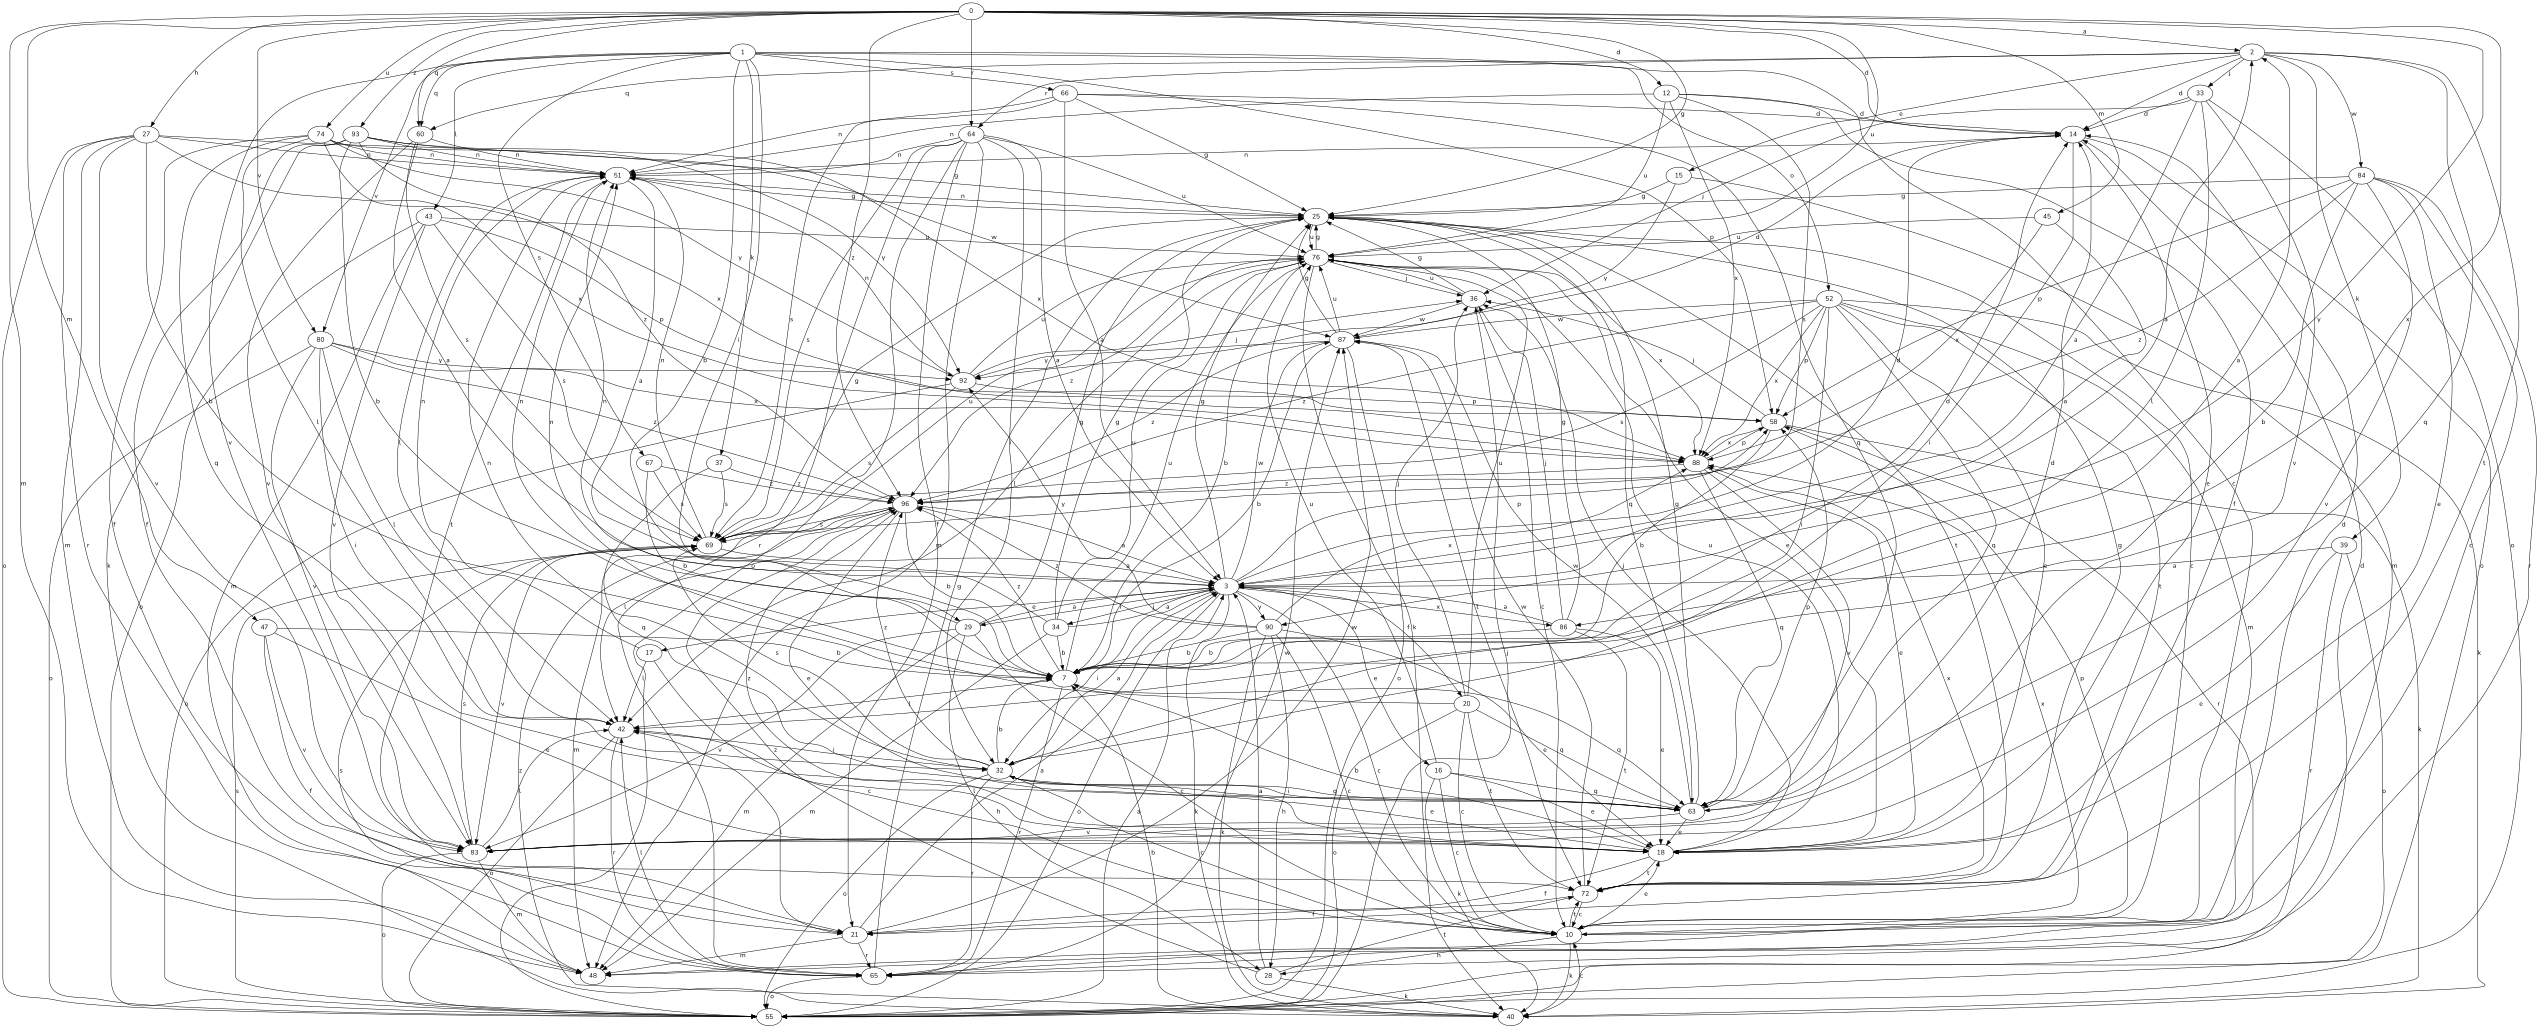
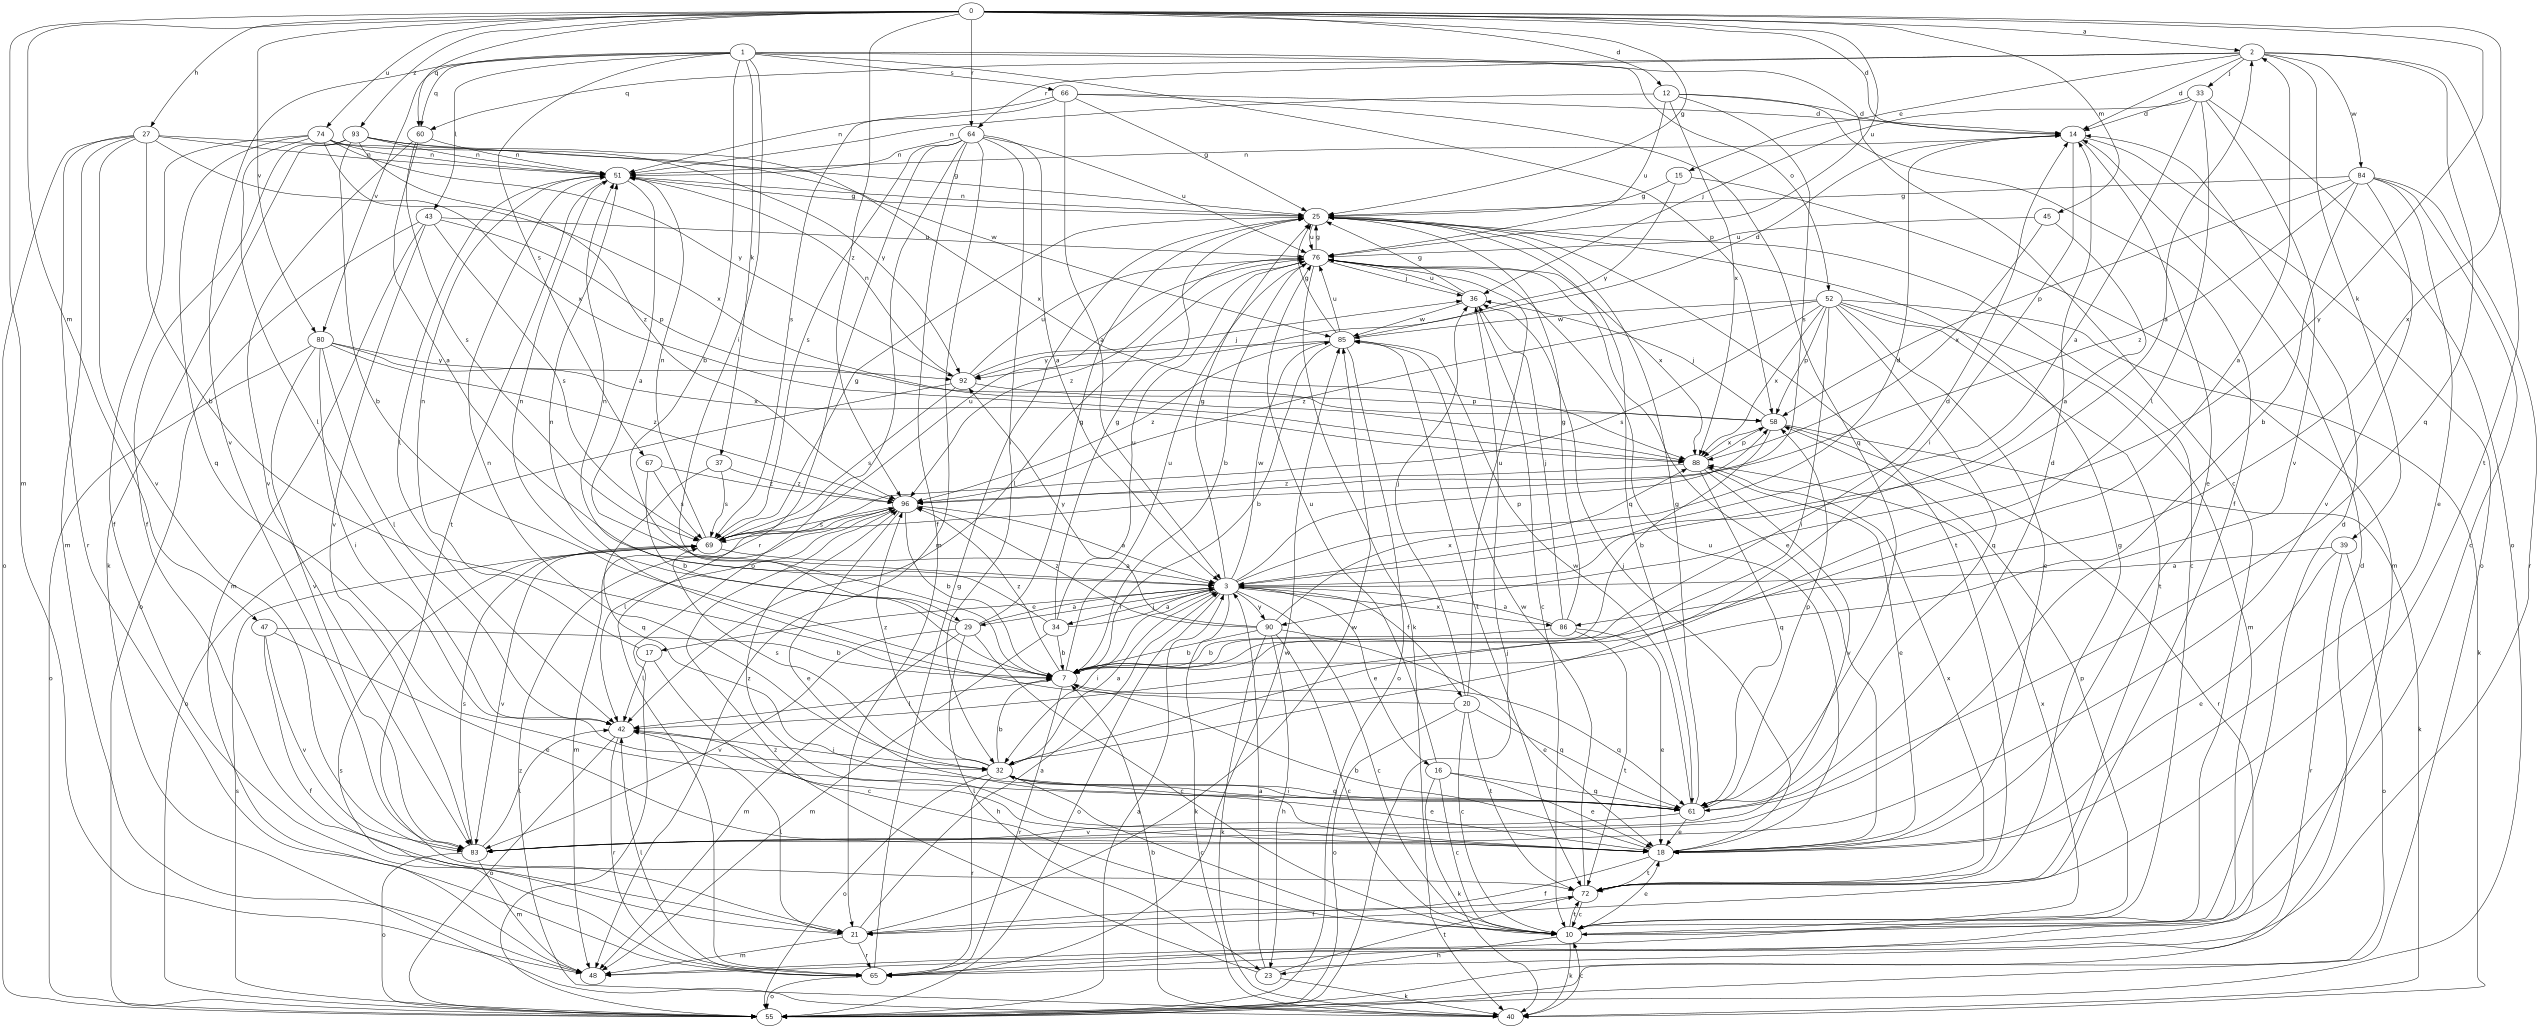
(1342, 340) -> (1342, 340)
(1692, 812) -> (1692, 812)
(1268, 976) -> (1268, 976)
